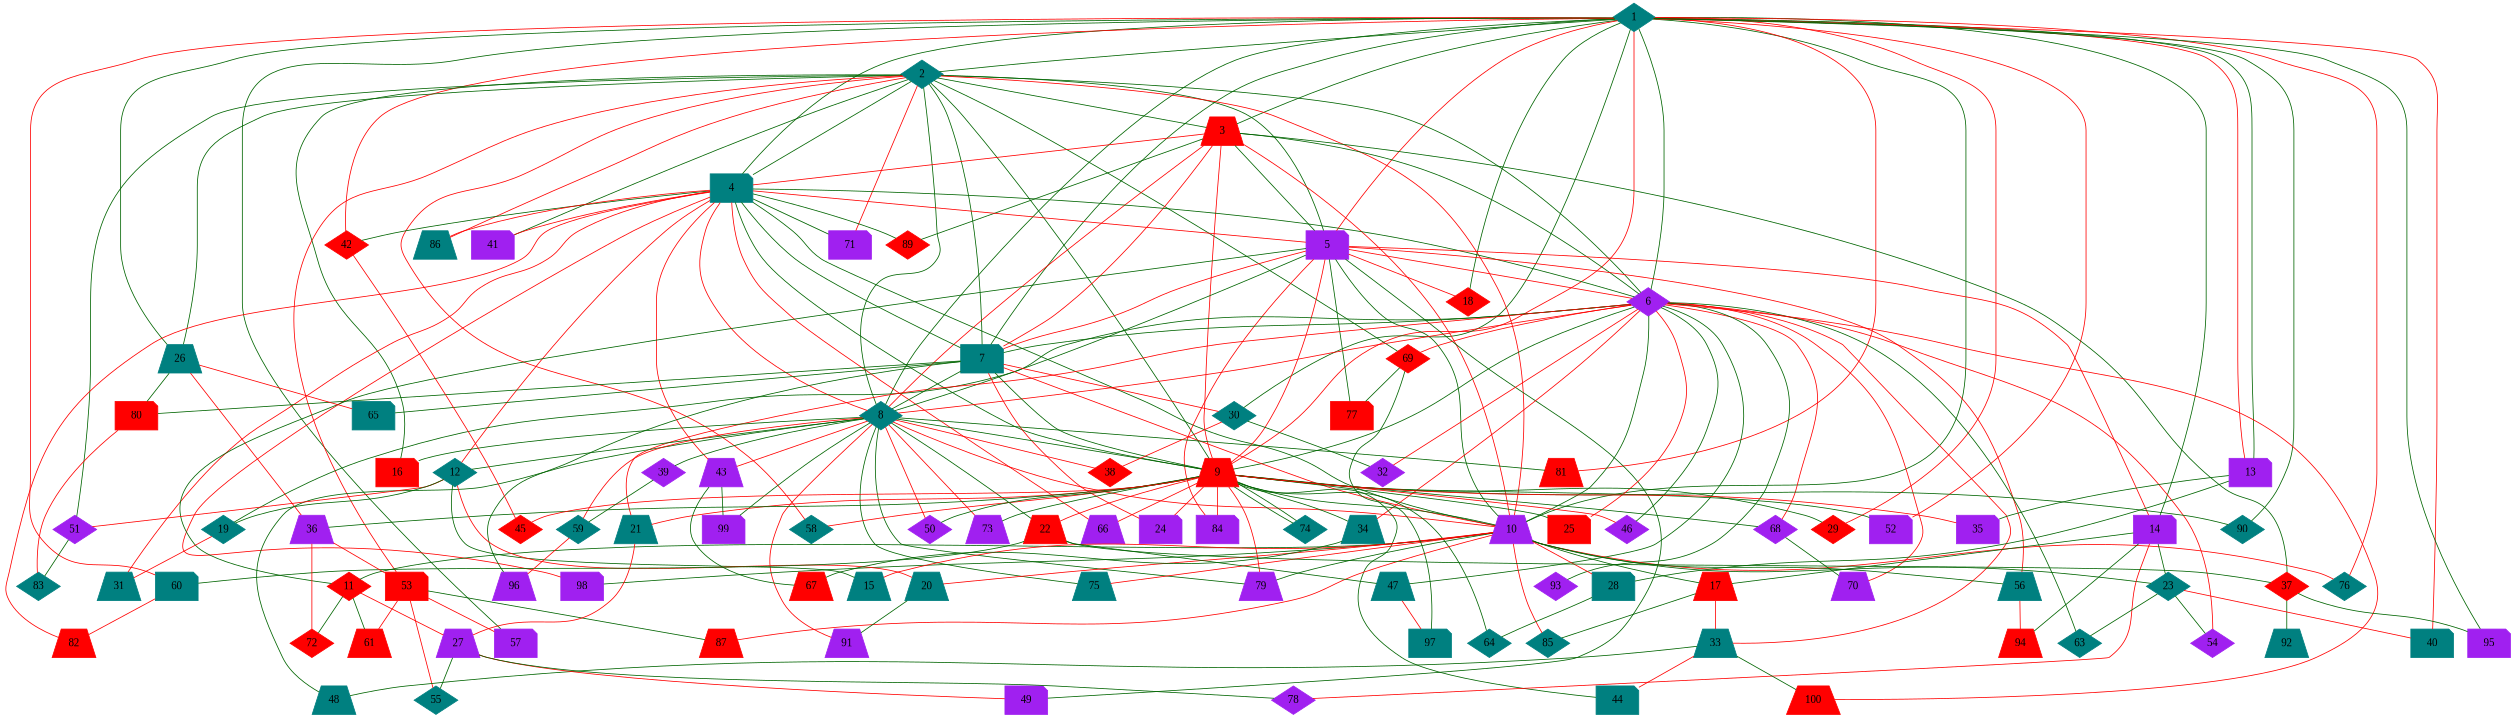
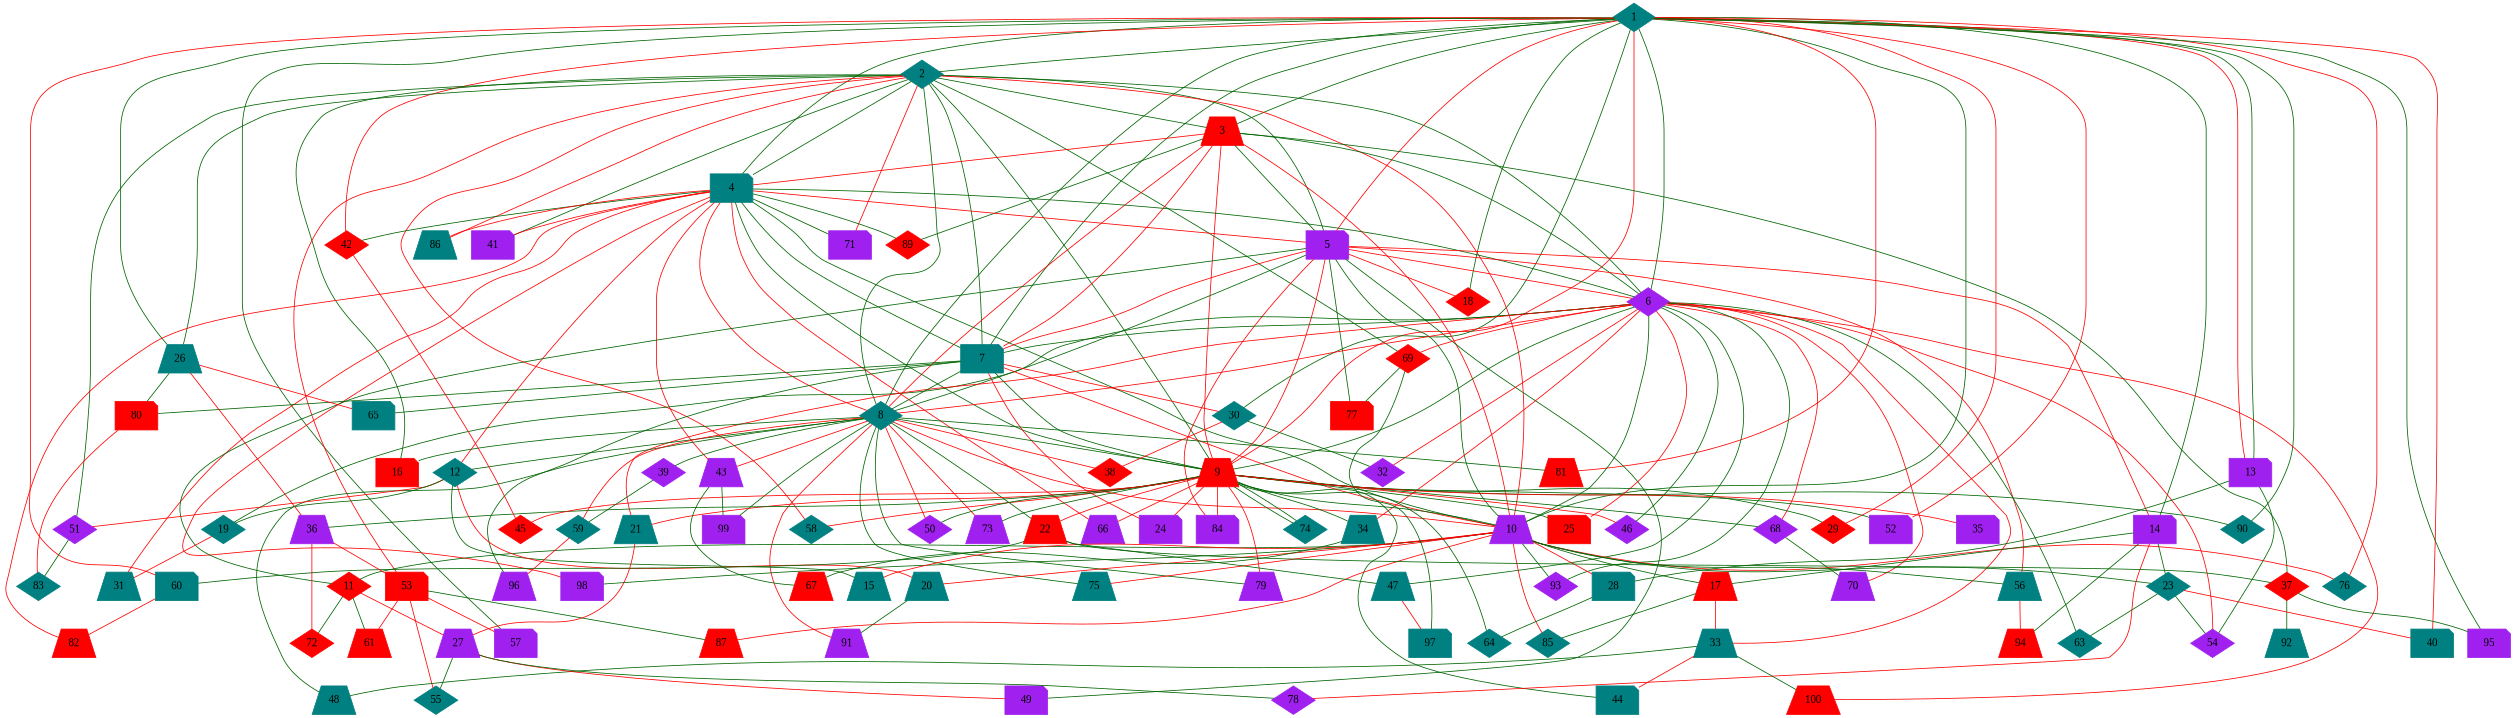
(2113, 492) -> (2260, 567)
(1395, 551) -> (1534, 559)
